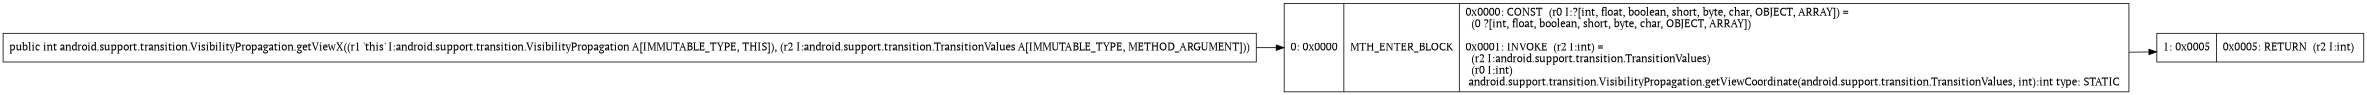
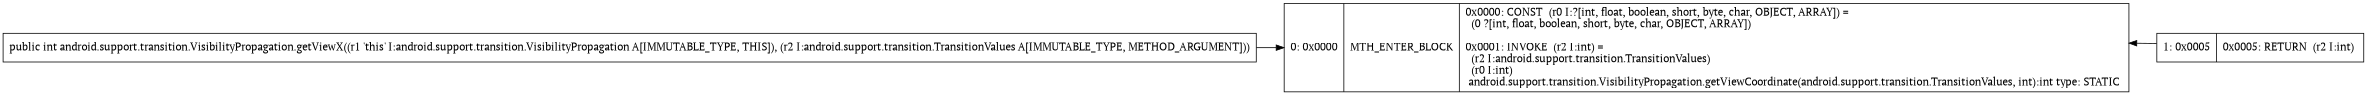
(2139, 52) -> (2147, 43)
